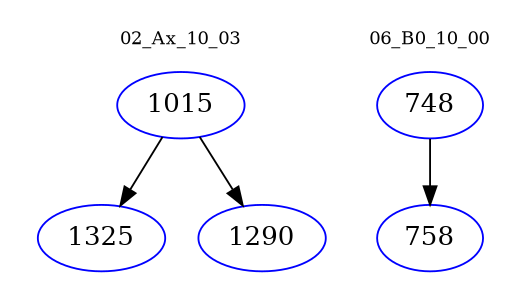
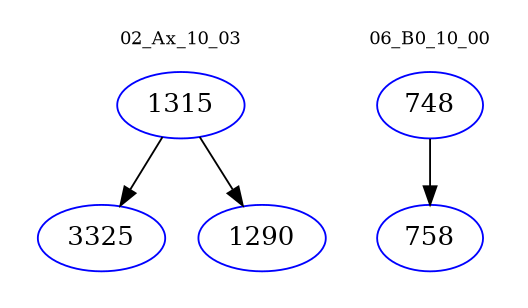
(181, 105) -> (181, 105)
(102, 238) -> (102, 238)
